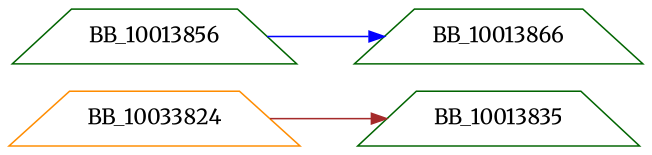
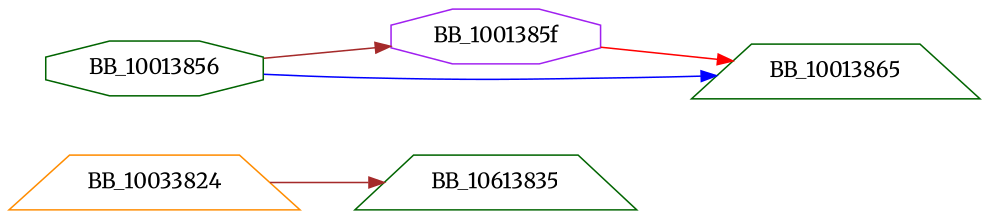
(155, 36) -> (155, 68)
none -> (496, 36)
(499, 36) -> (836, 71)
(499, 119) -> (496, 182)
